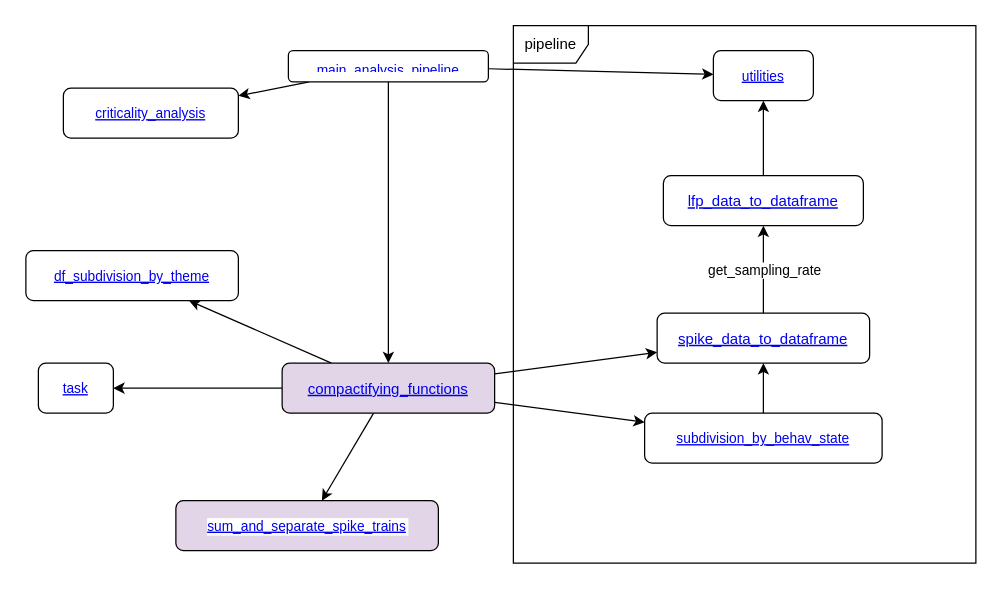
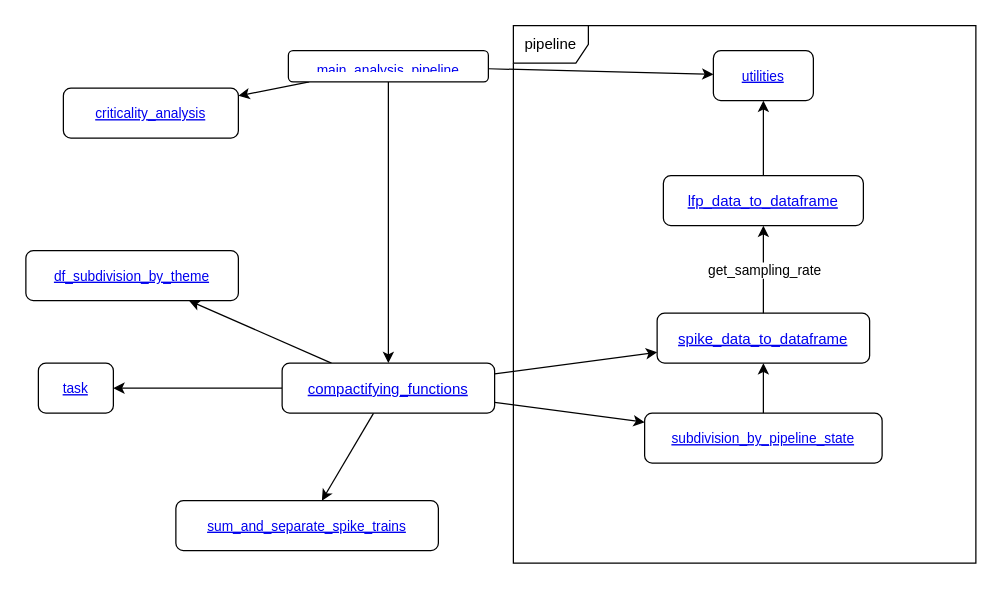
(388, 388) -> (388, 388)
(763, 439) -> (763, 439)
(307, 526) -> (307, 526)
